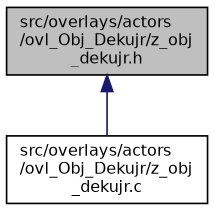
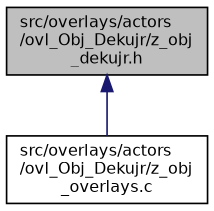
(107, 170) -> (107, 170)
